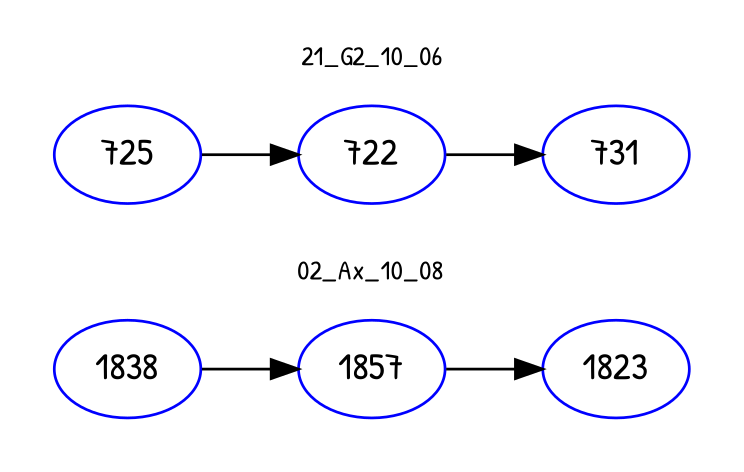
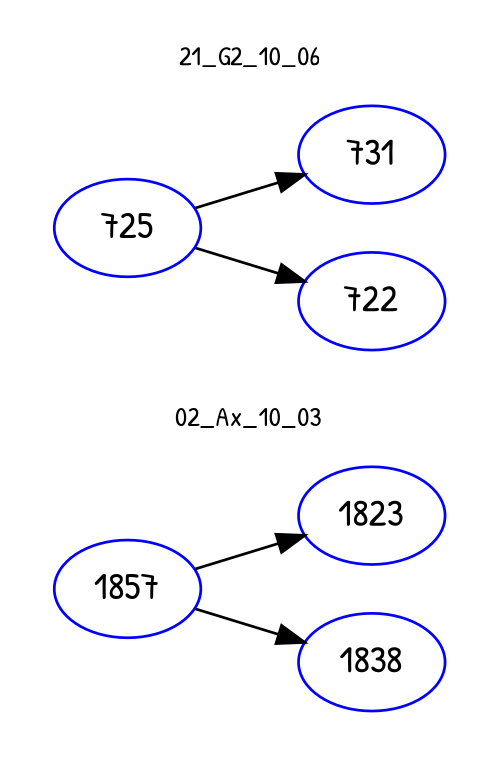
(481, 155) -> (237, 195)
(372, 273) -> (250, 419)
(236, 369) -> (237, 622)
